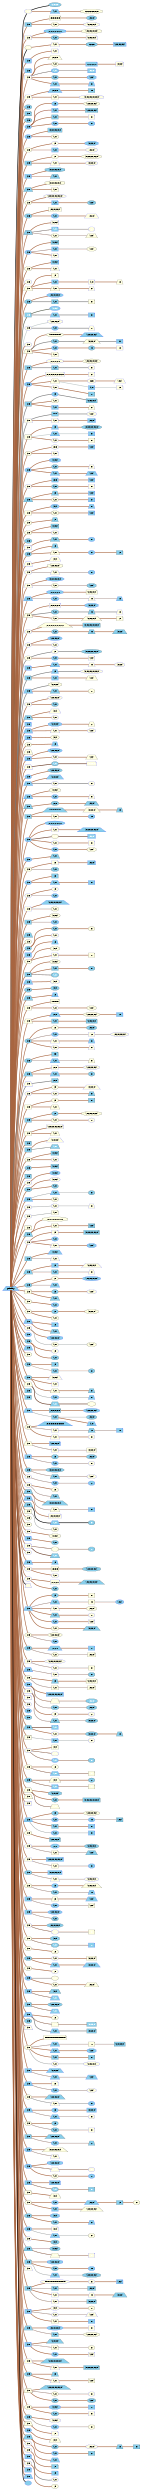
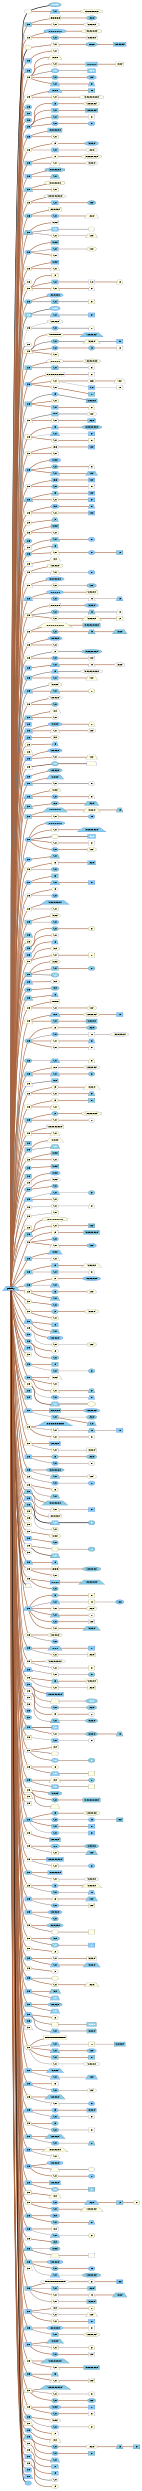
(55, 1054) -> none
(55, 1582) -> (55, 1582)
